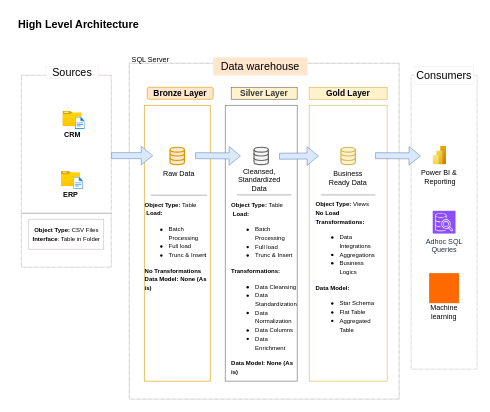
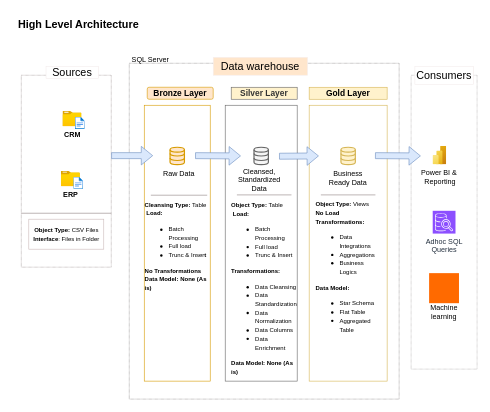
(67, 234) -> (67, 234)
(177, 246) -> (177, 246)
